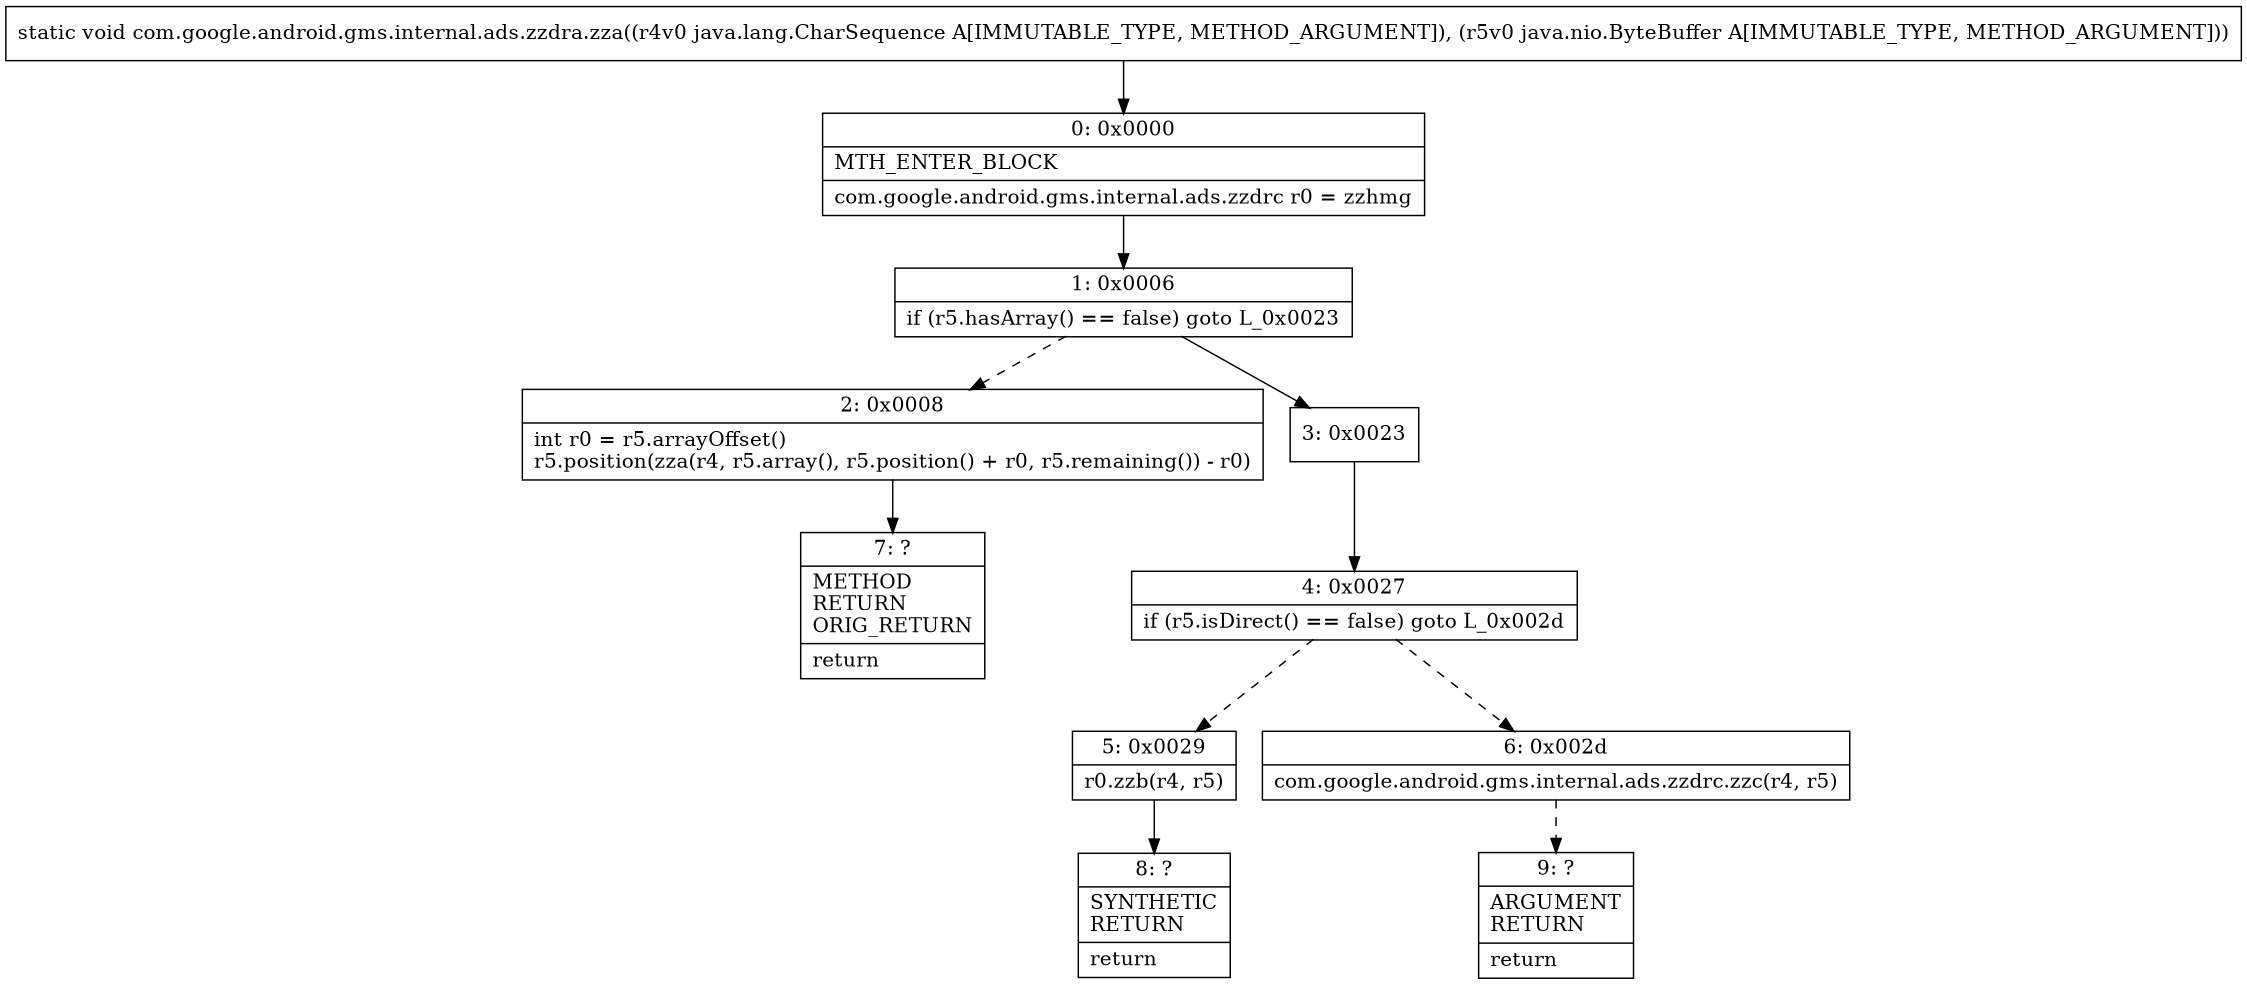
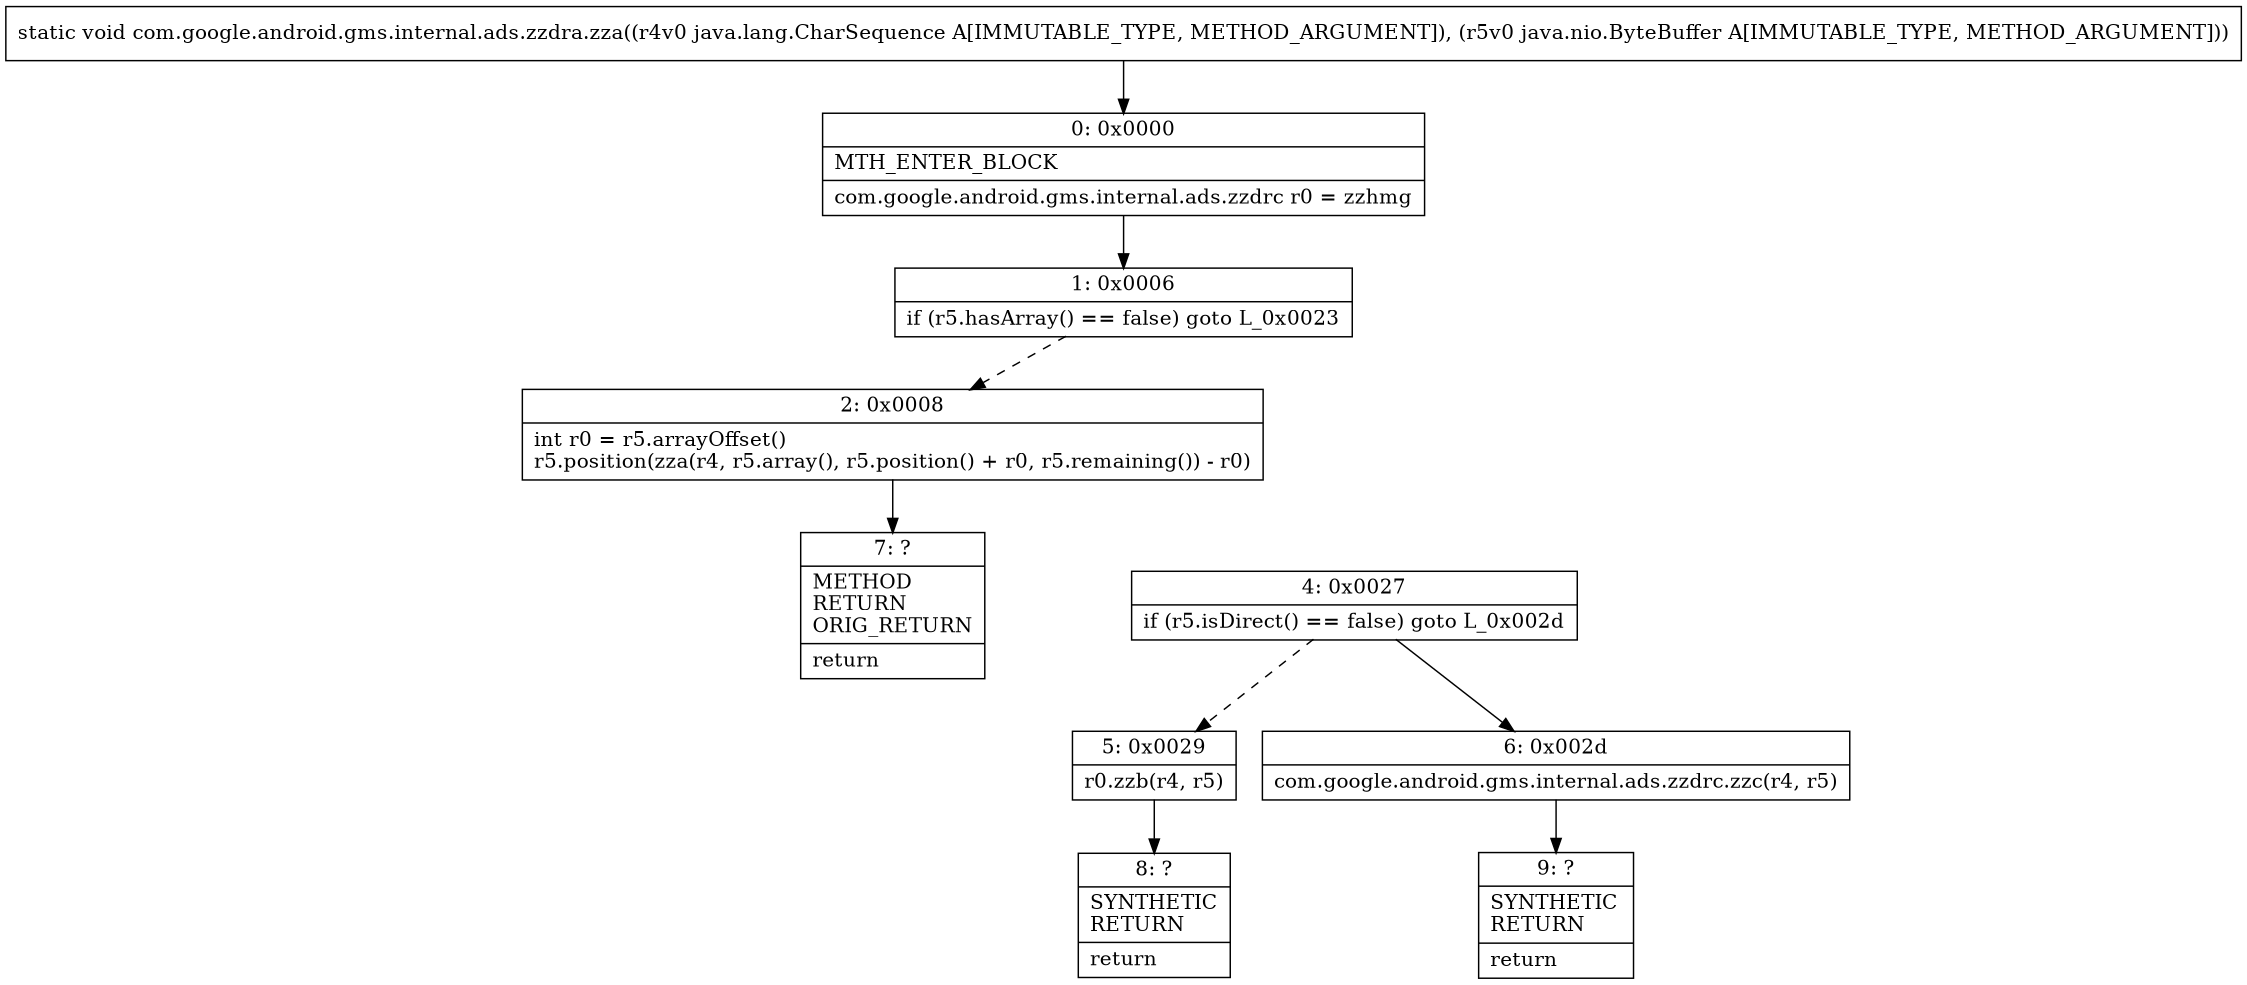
(1354, 435) -> none
(1449, 681) -> (1449, 681)
(1556, 819) -> (1556, 819)
(1556, 903) -> (1555, 903)
